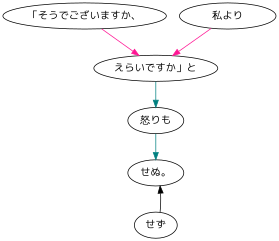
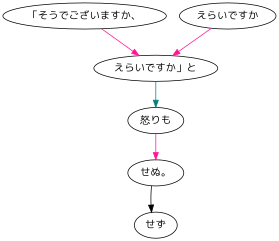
(228, 16) -> (228, 16)
(156, 143) -> (156, 143)
(161, 203) -> (151, 195)
